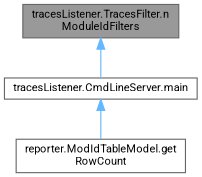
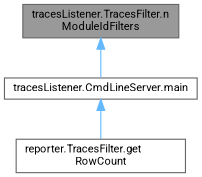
(101, 156) -> (101, 156)
